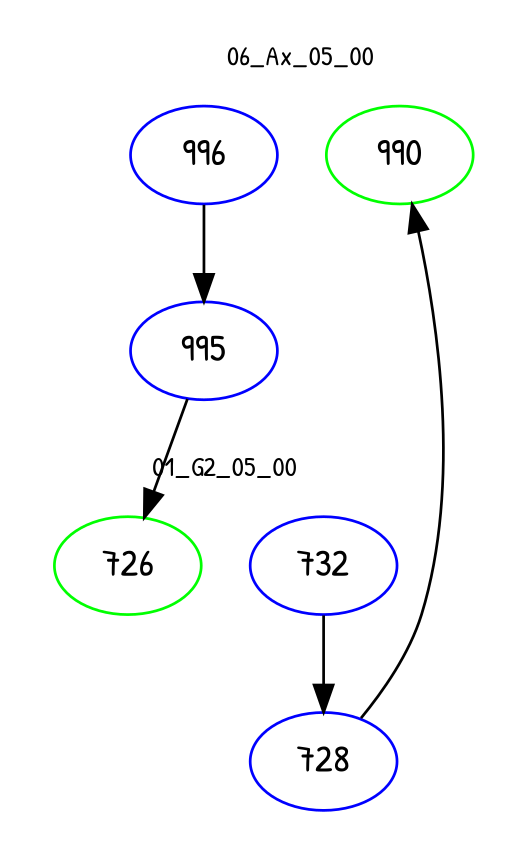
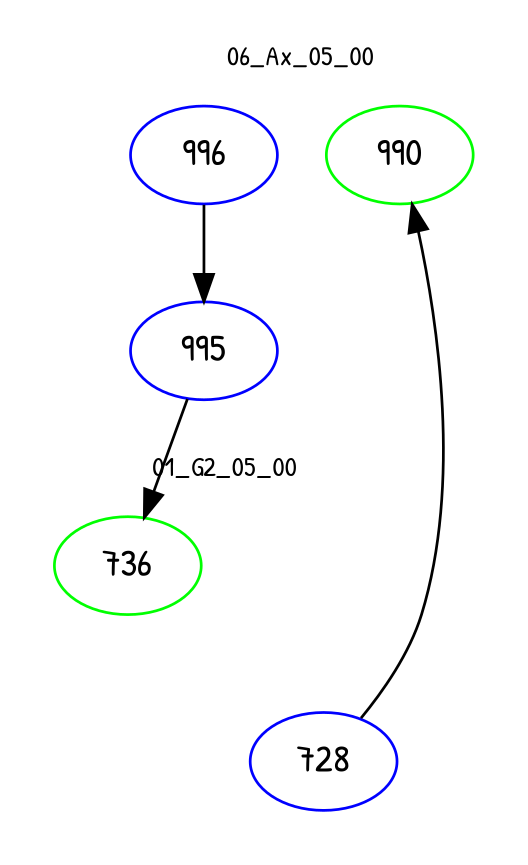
(128, 566) -> (128, 566)
(324, 566) -> none
